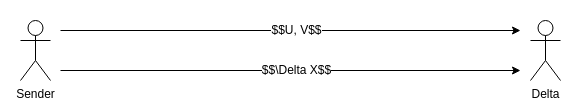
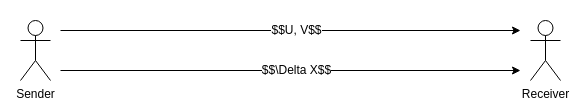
(546, 95) -> (546, 95)
